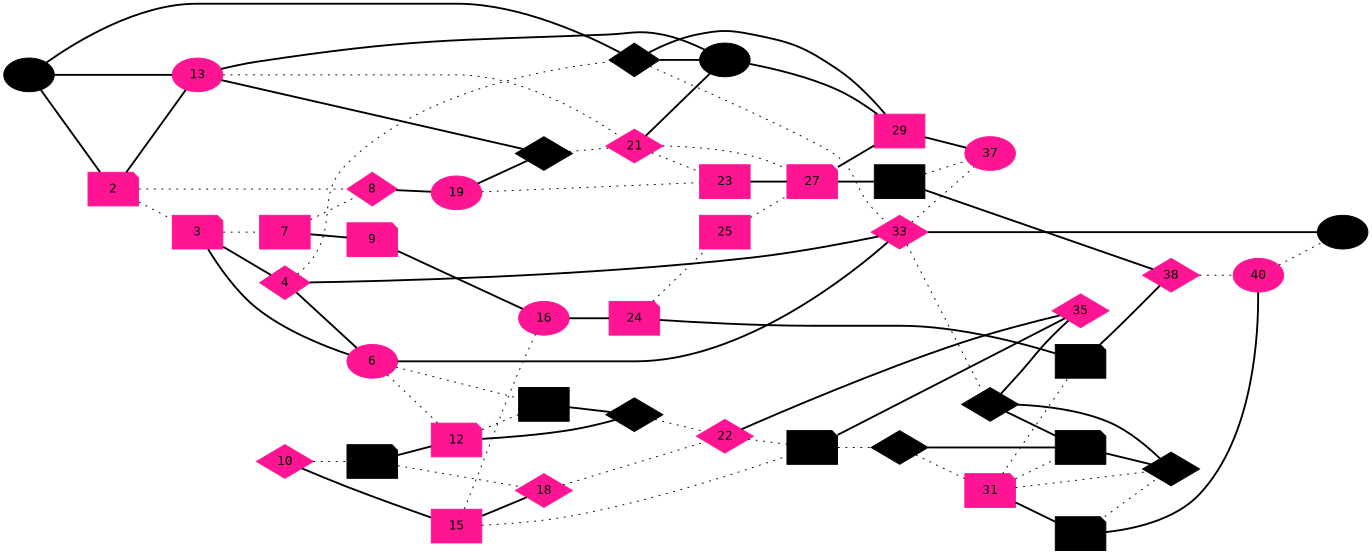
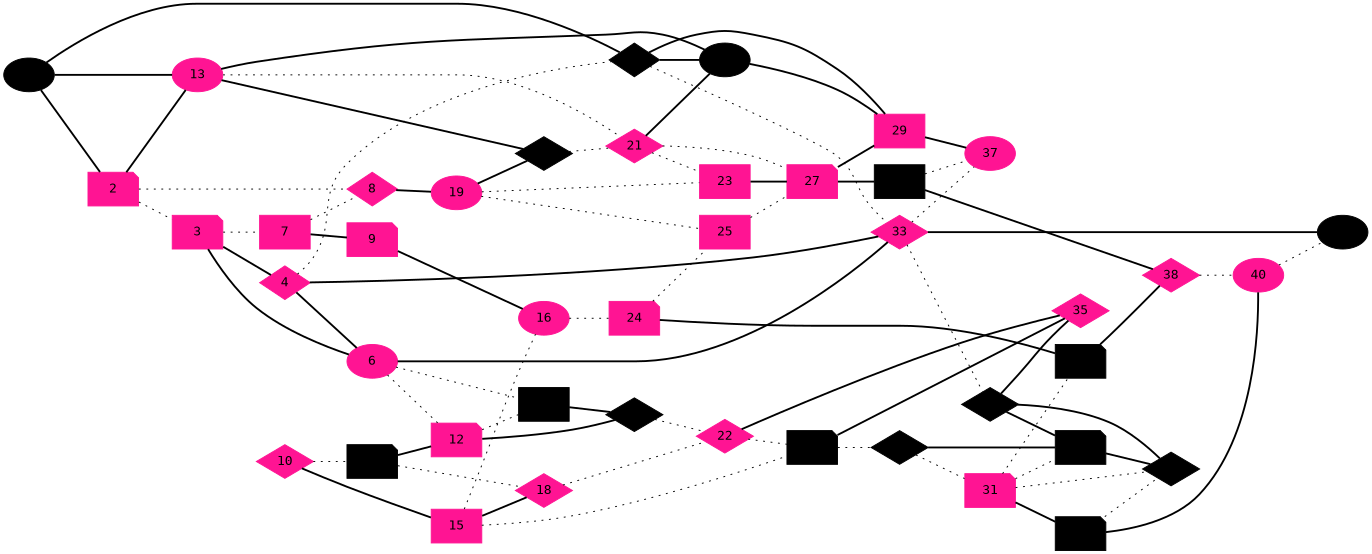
none -> (590, 212)
(589, 318) -> (589, 318)
